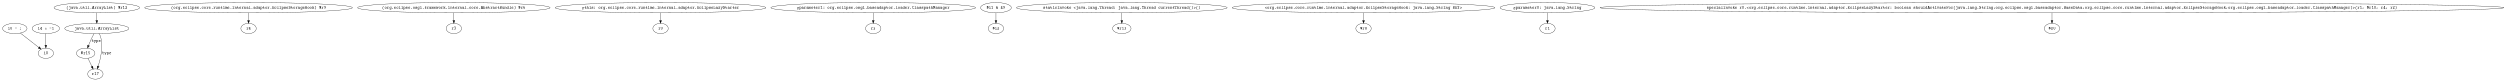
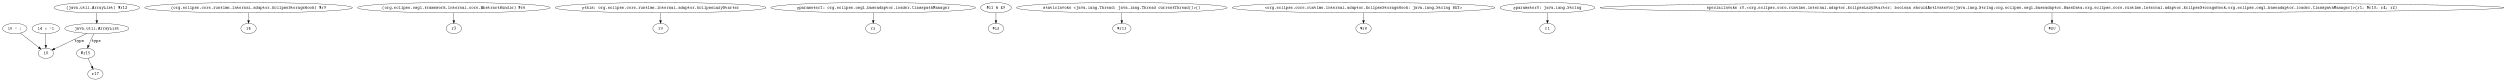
(102, 50) -> (71, 41)
